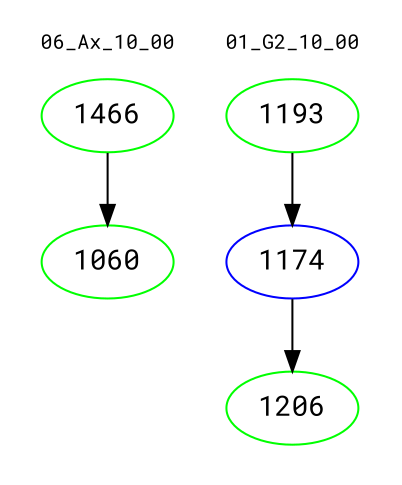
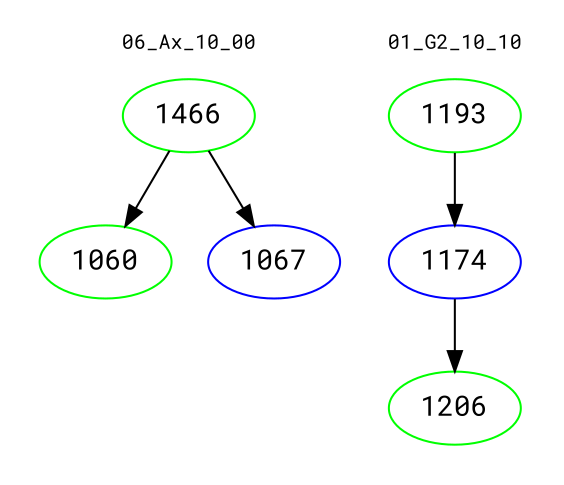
(293, 44) -> (456, 44)
none -> (274, 262)
